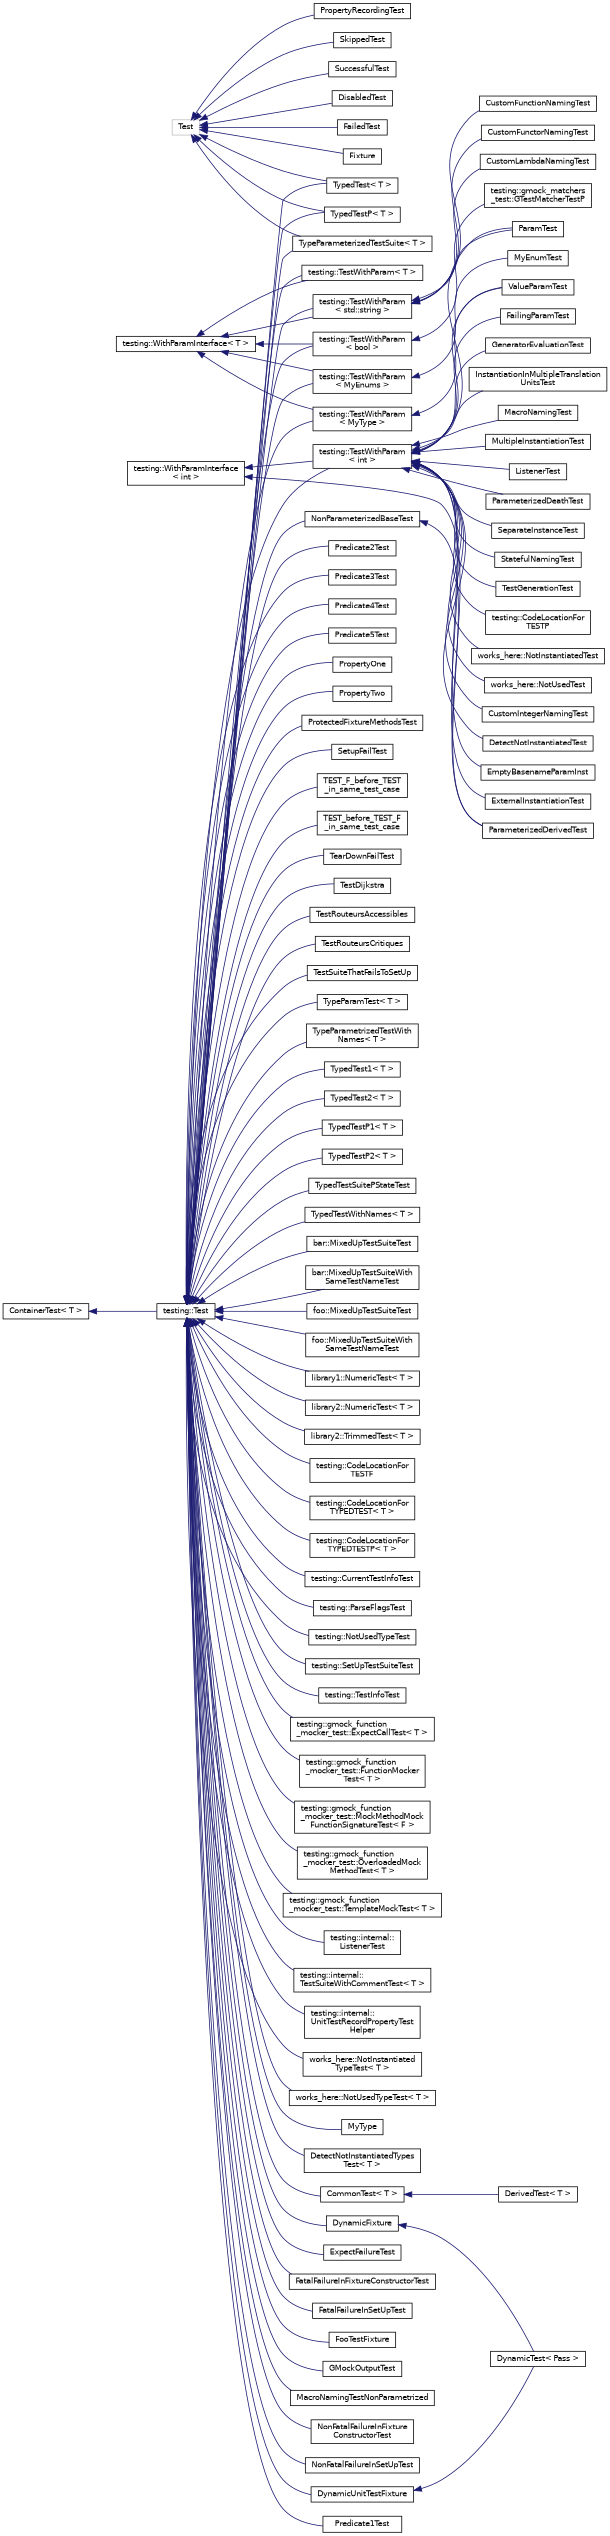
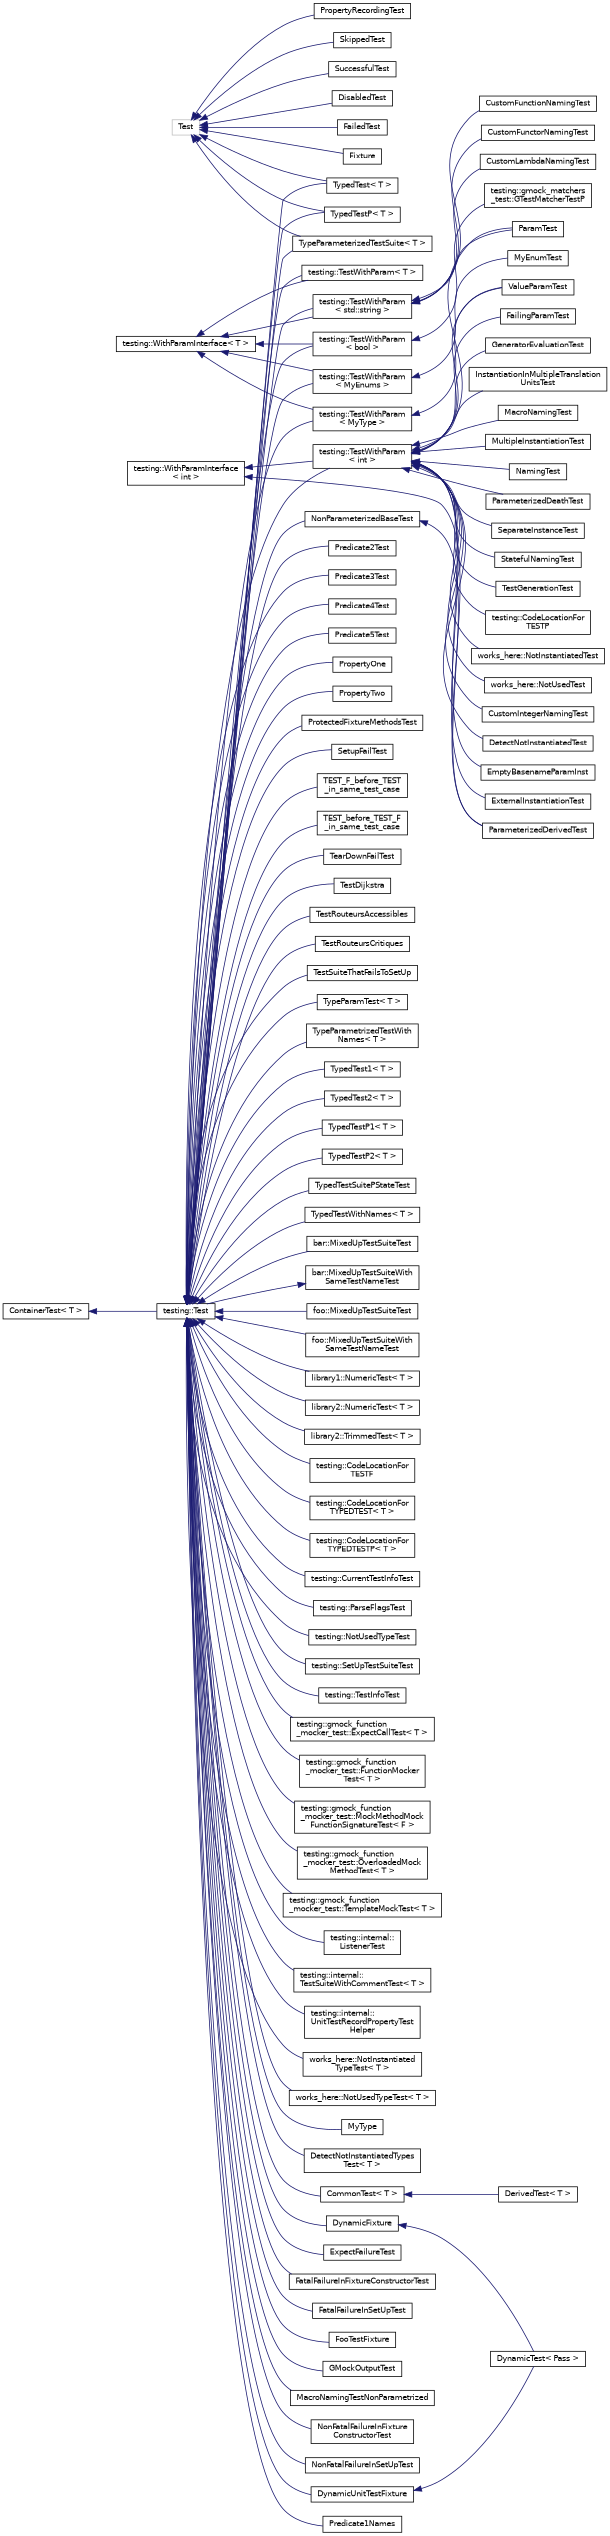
(538, 472) -> (538, 472)
(274, 1300) -> (252, 1294)
(362, 2524) -> (362, 2524)
